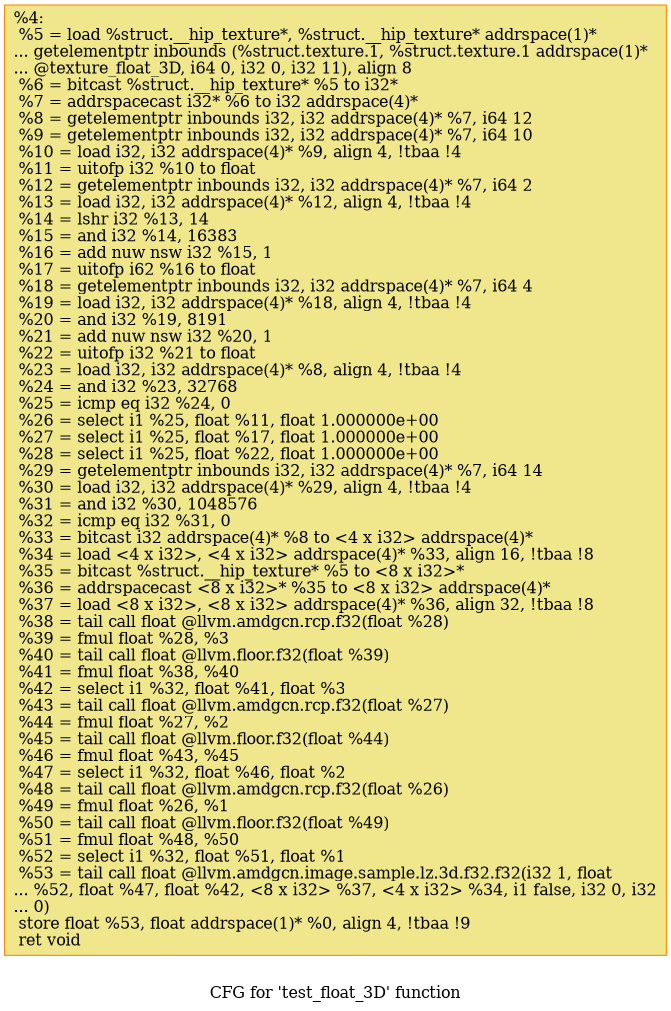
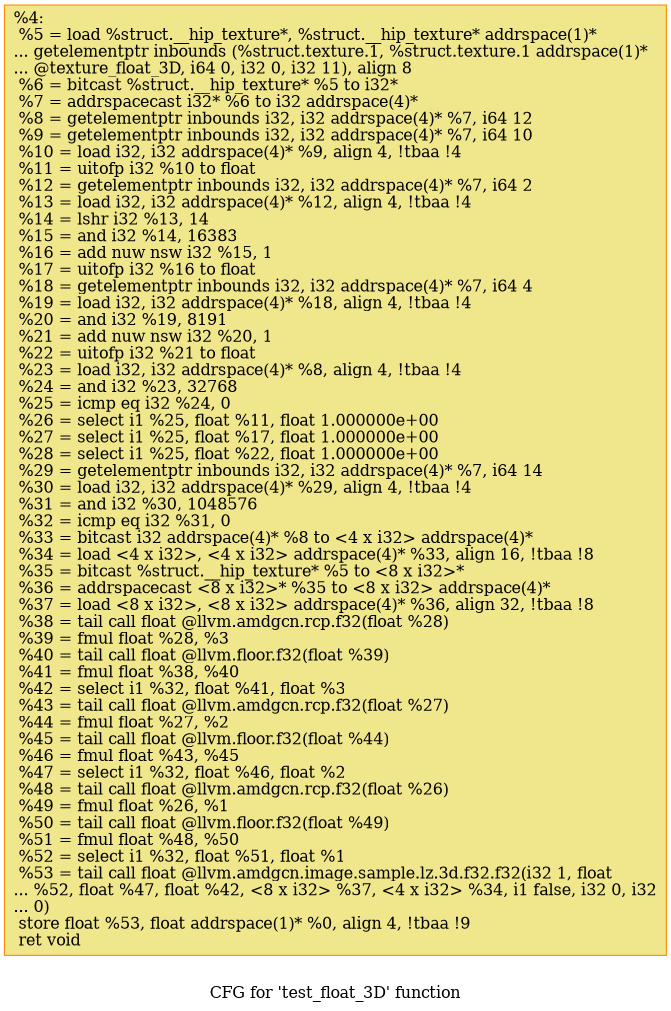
(135, 270) -> (135, 270)
